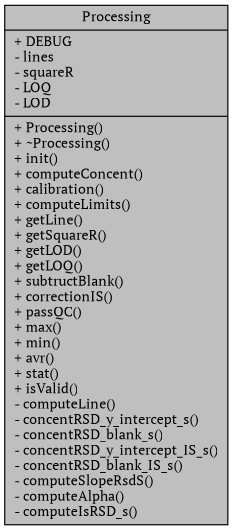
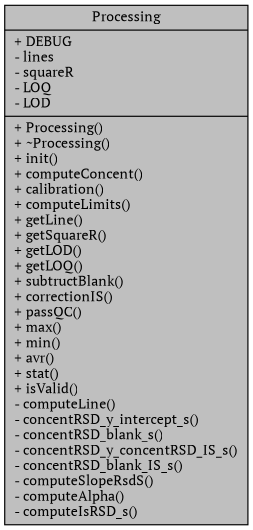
(116, 450) -> (126, 450)
